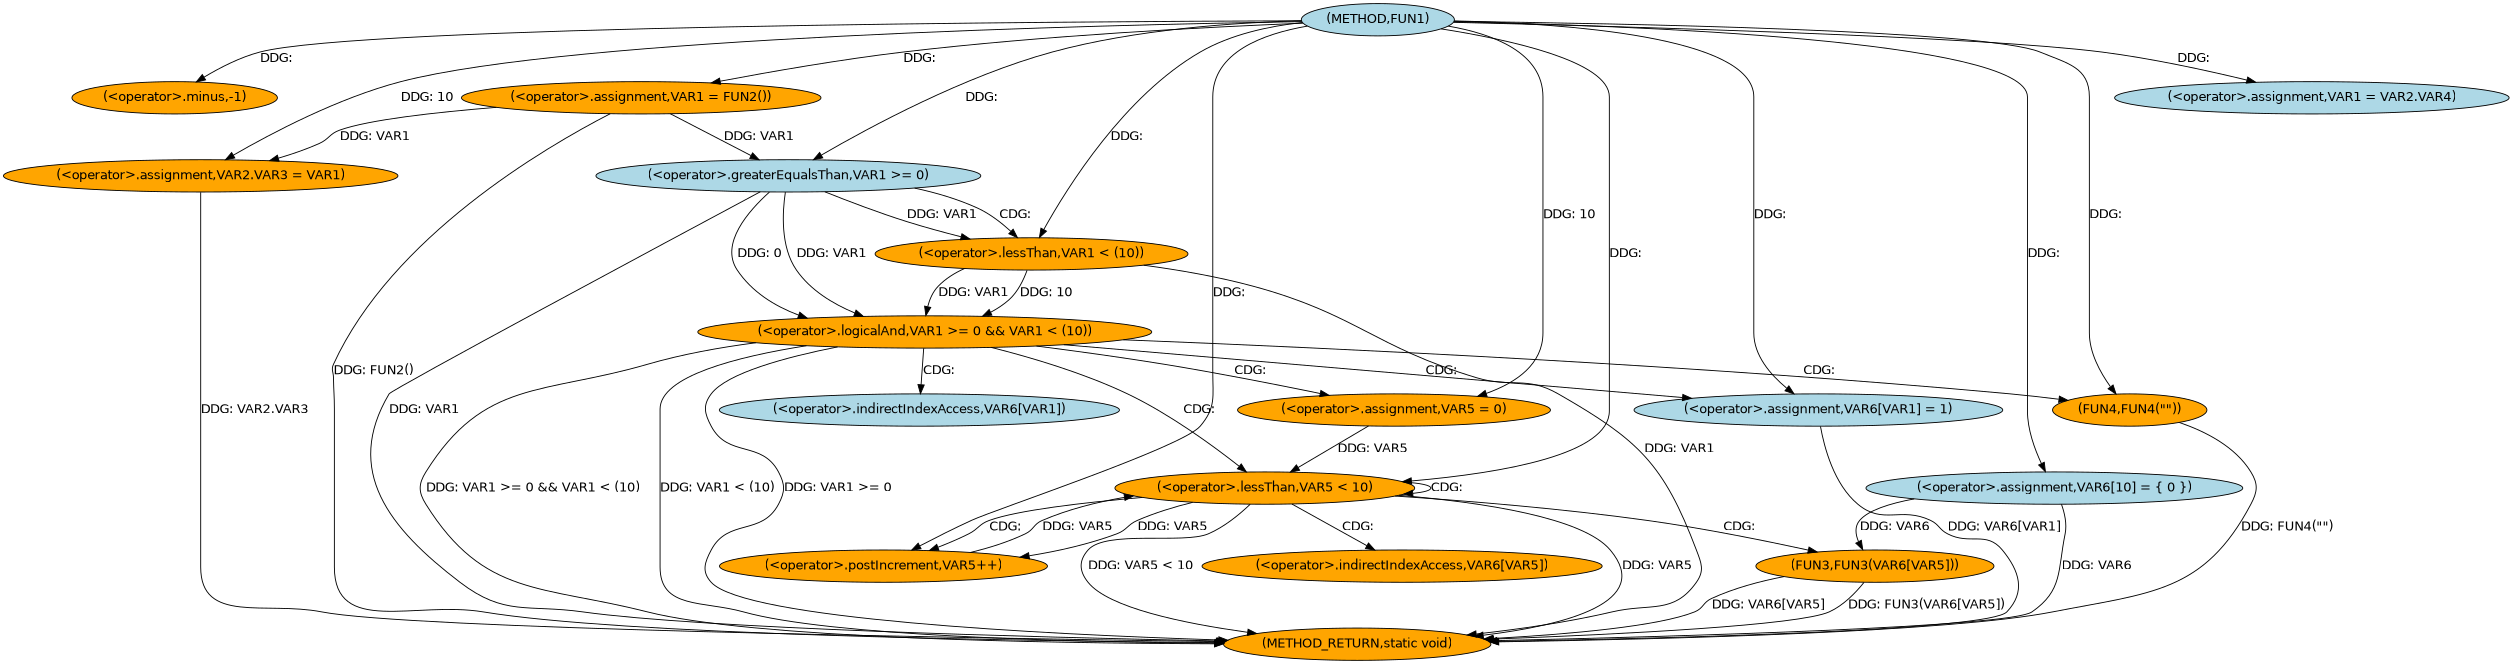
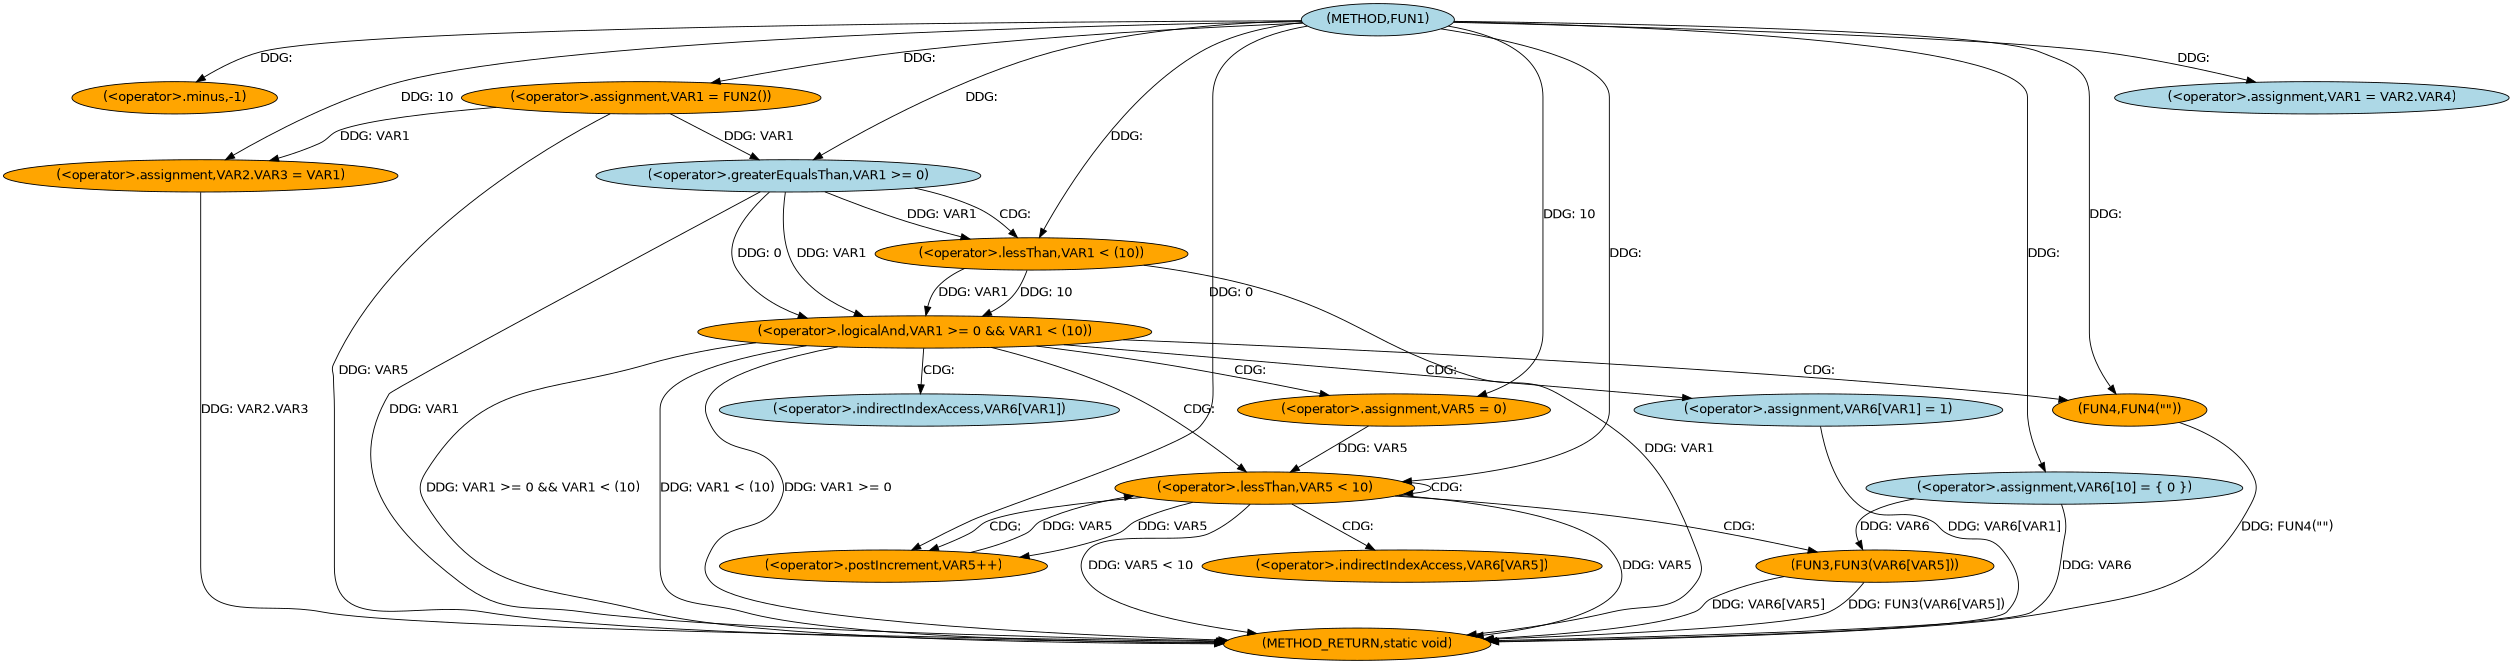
(1750, 87) -> none
(1231, 293) -> (1231, 293)
(374, 371) -> (374, 371)
